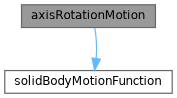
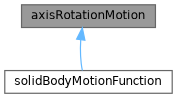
(96, 43) -> (81, 55)
